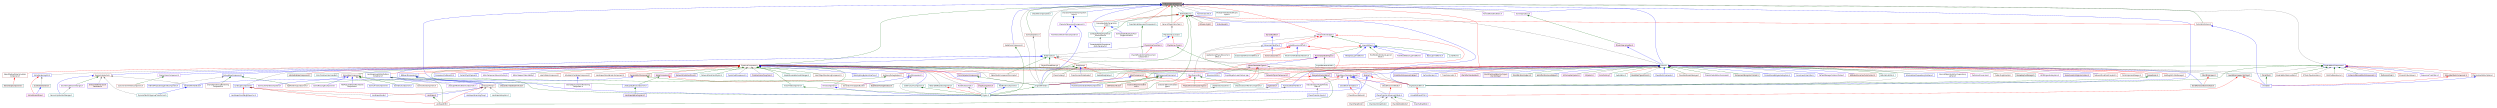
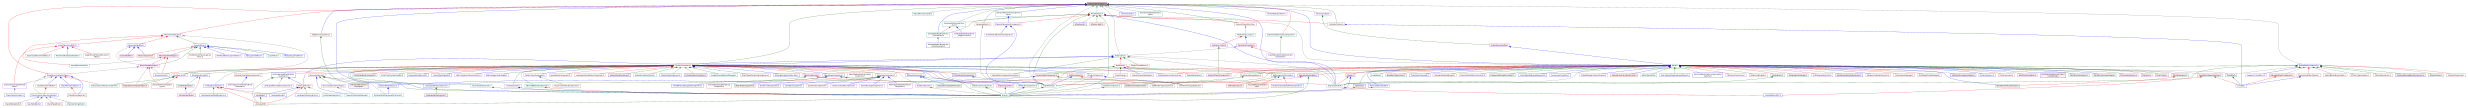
(1272, 41) -> (131, 51)
none -> (179, 59)
(1292, 61) -> (158, 61)
